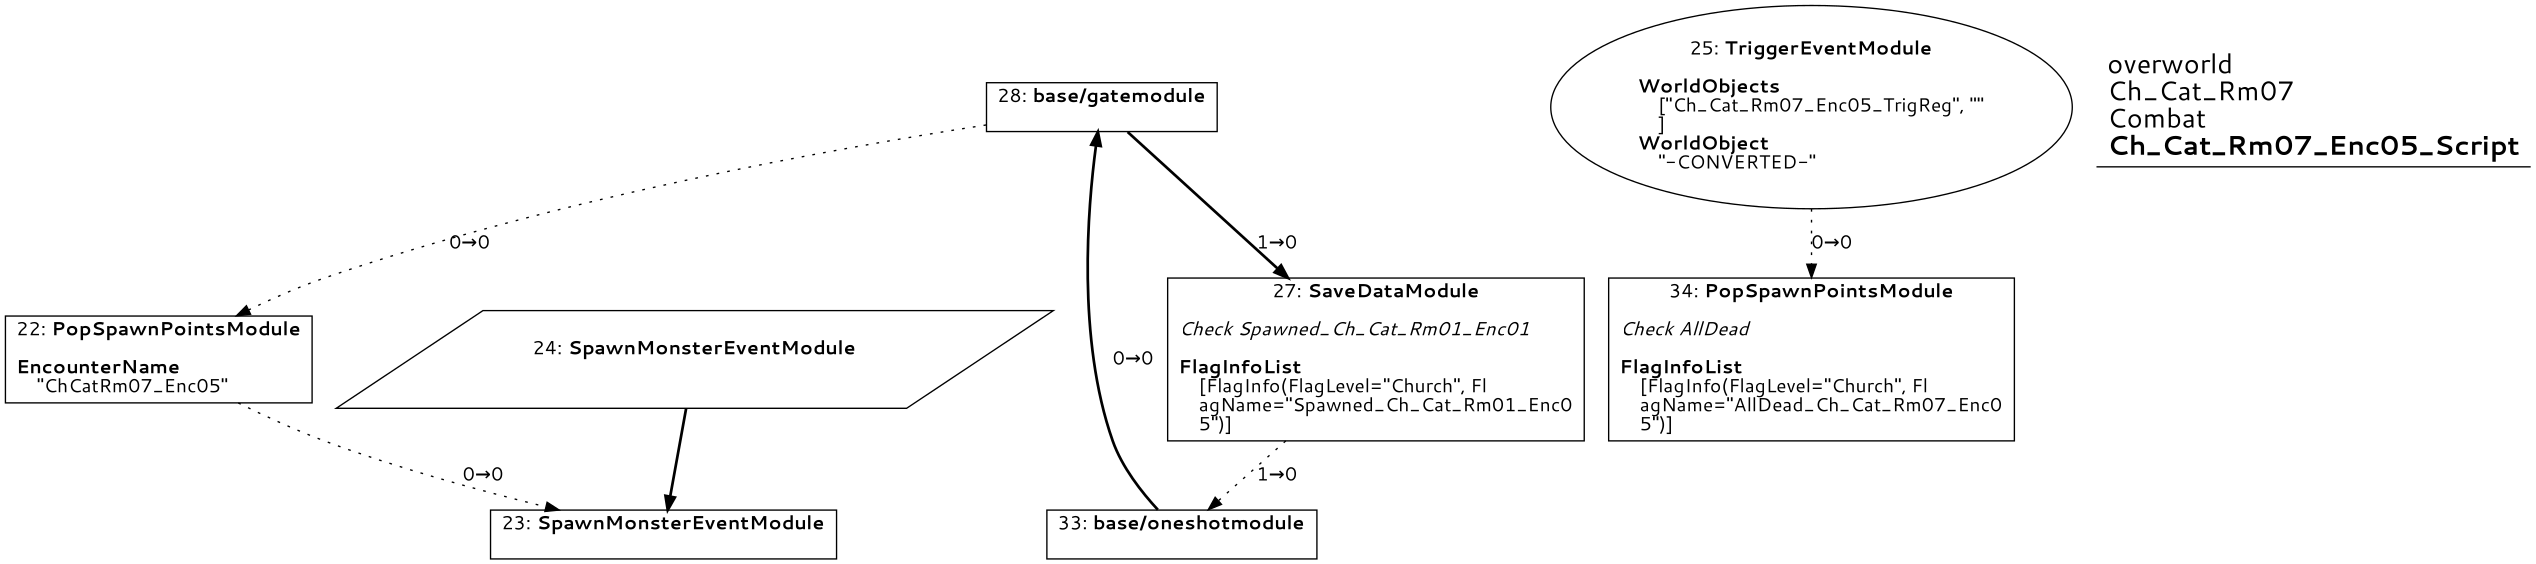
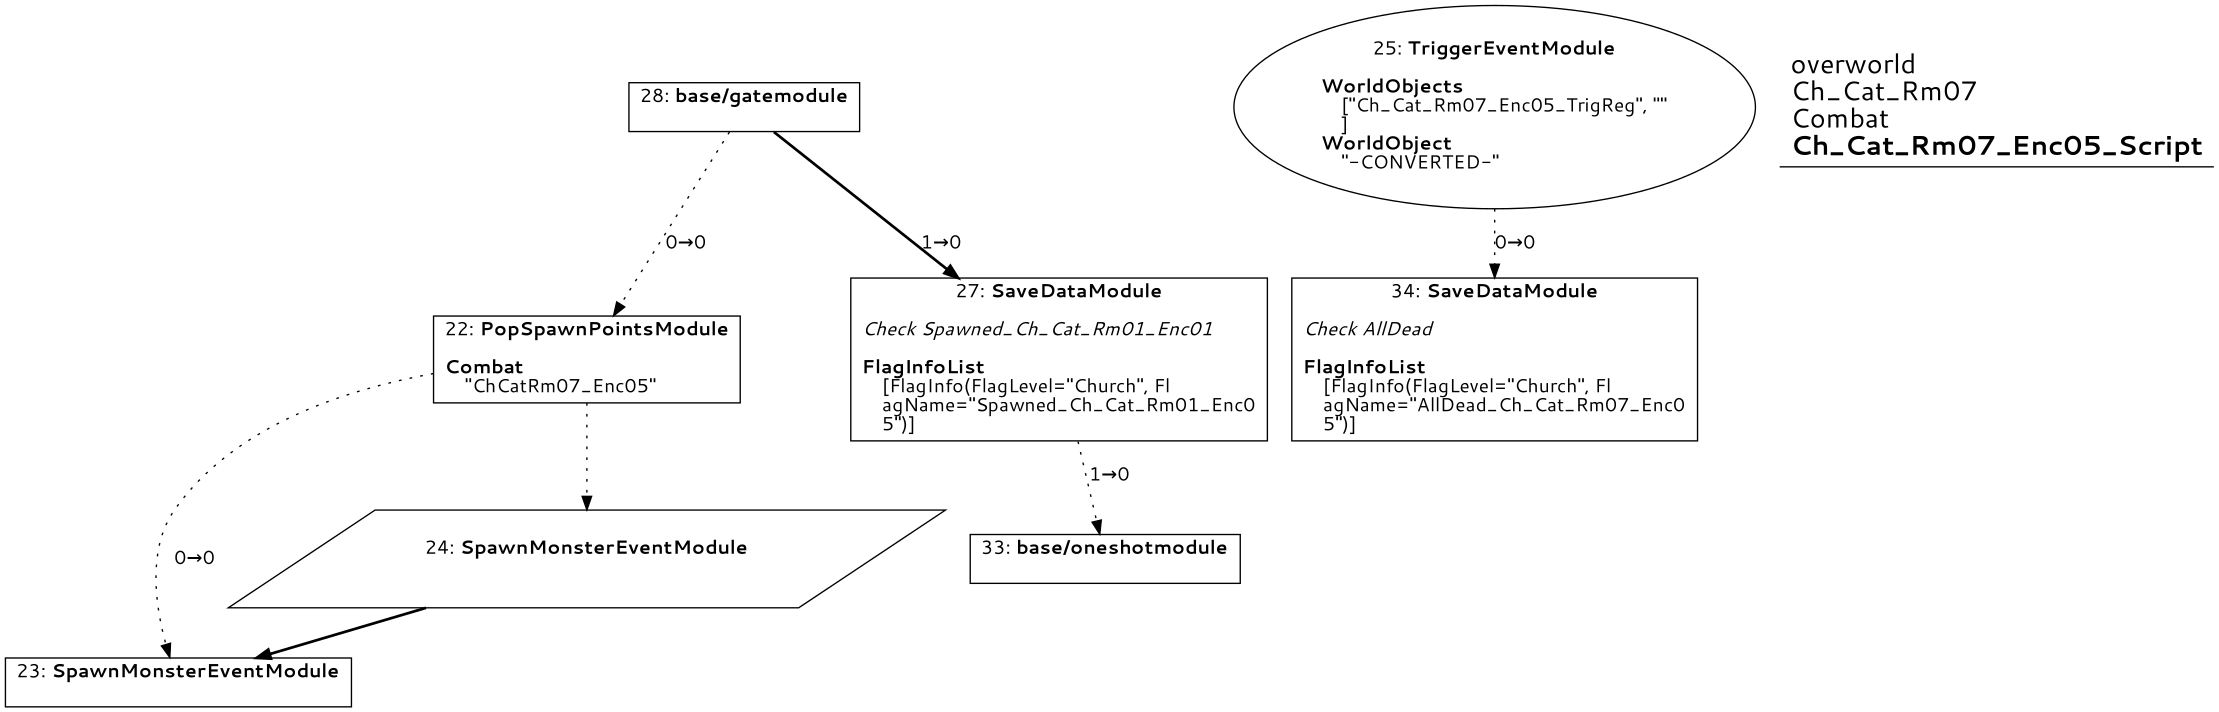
(1829, 292) -> (1512, 292)
(1091, 336) -> none
(98, 368) -> (484, 368)
none -> (587, 450)
